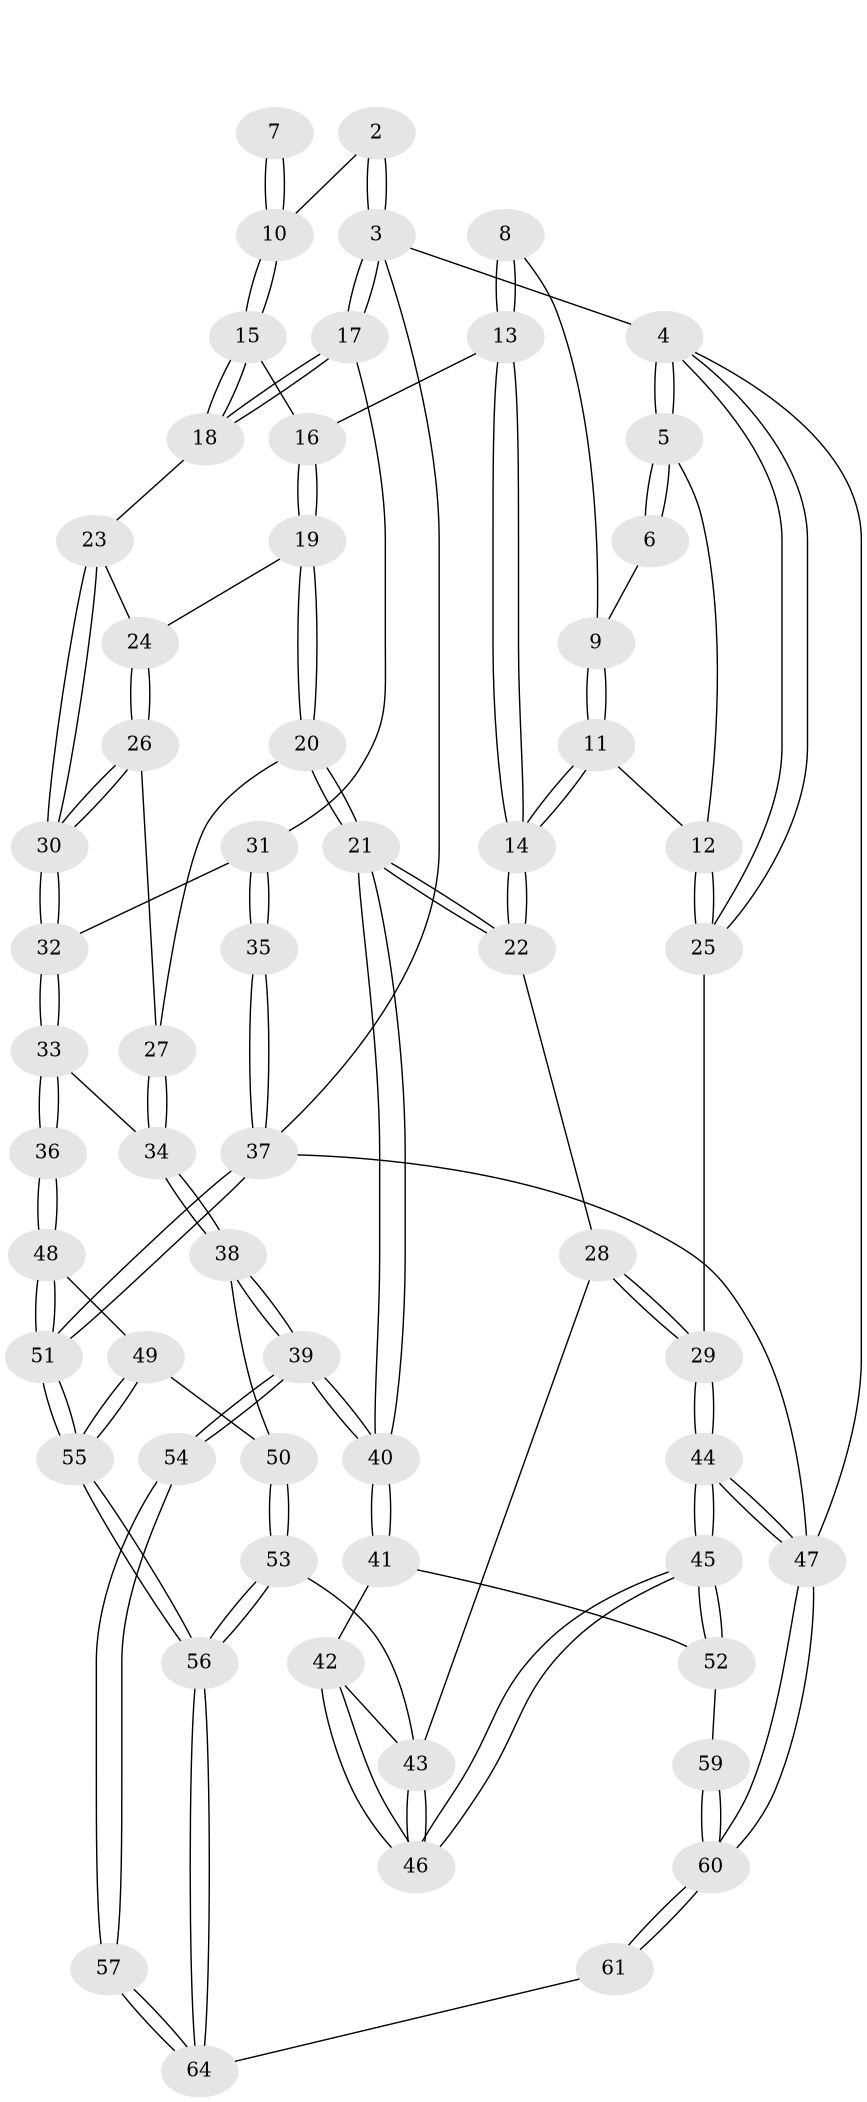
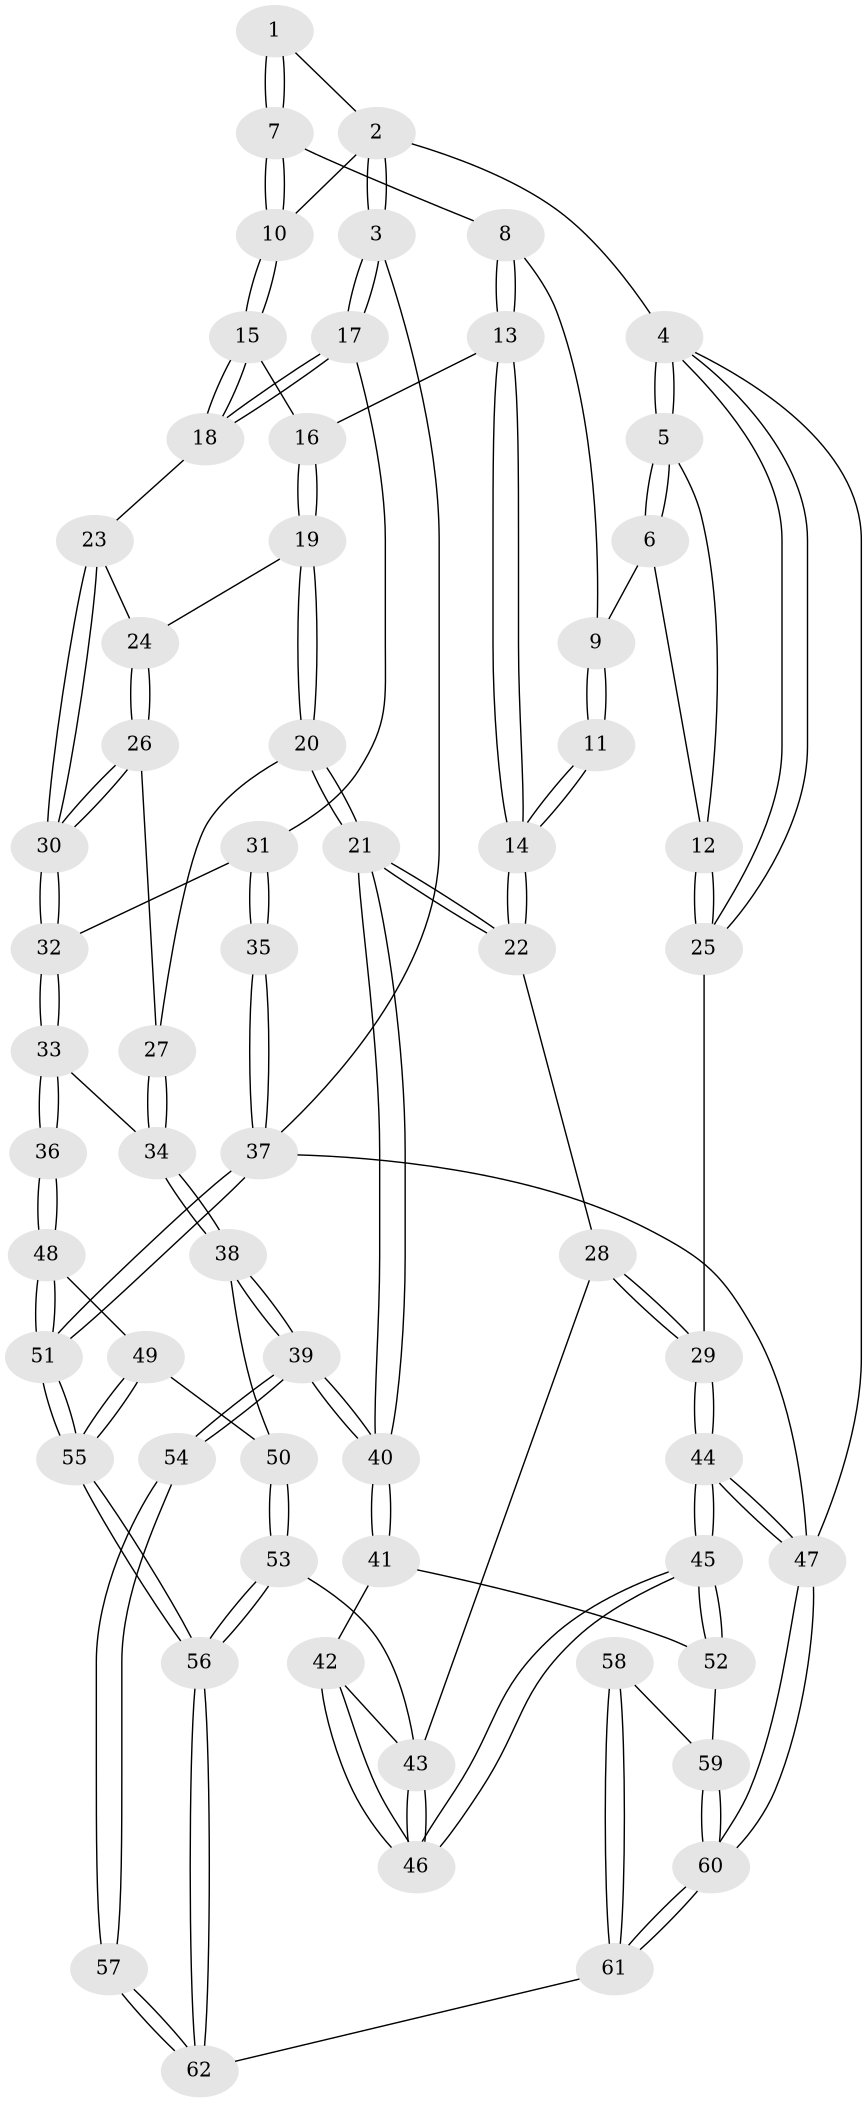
none -> (275, 31)
none -> (397, 189)
(526, 288) -> (549, 204)
(650, 796) -> (677, 694)
none -> (615, 1663)
(200, 2071) -> (200, 2071)
